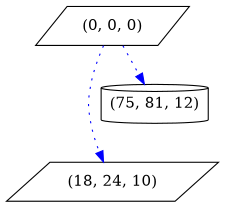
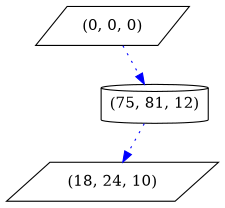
(89, 98) -> (136, 138)
